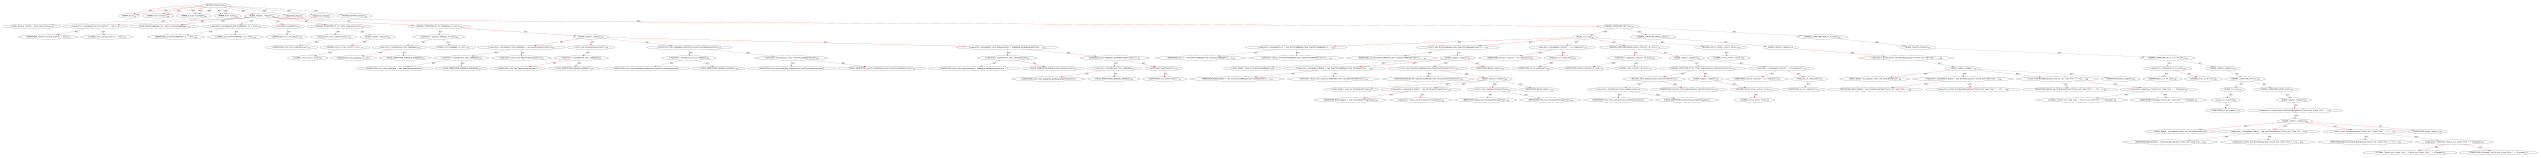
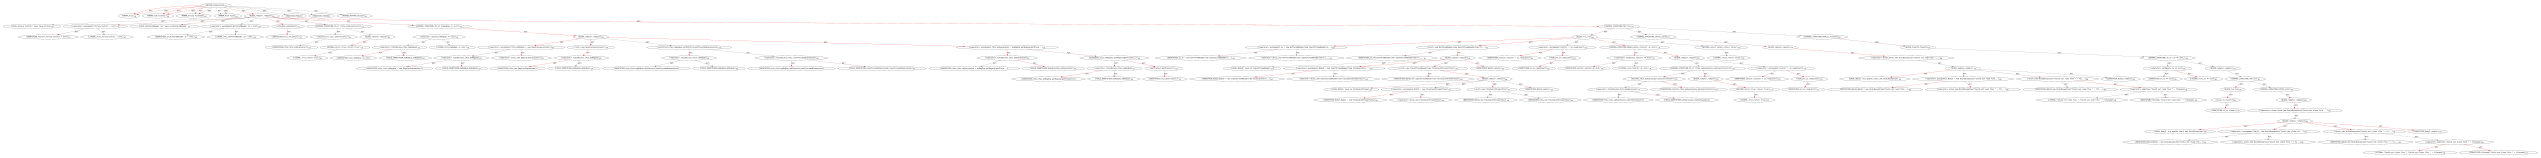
(439, 31) -> none
